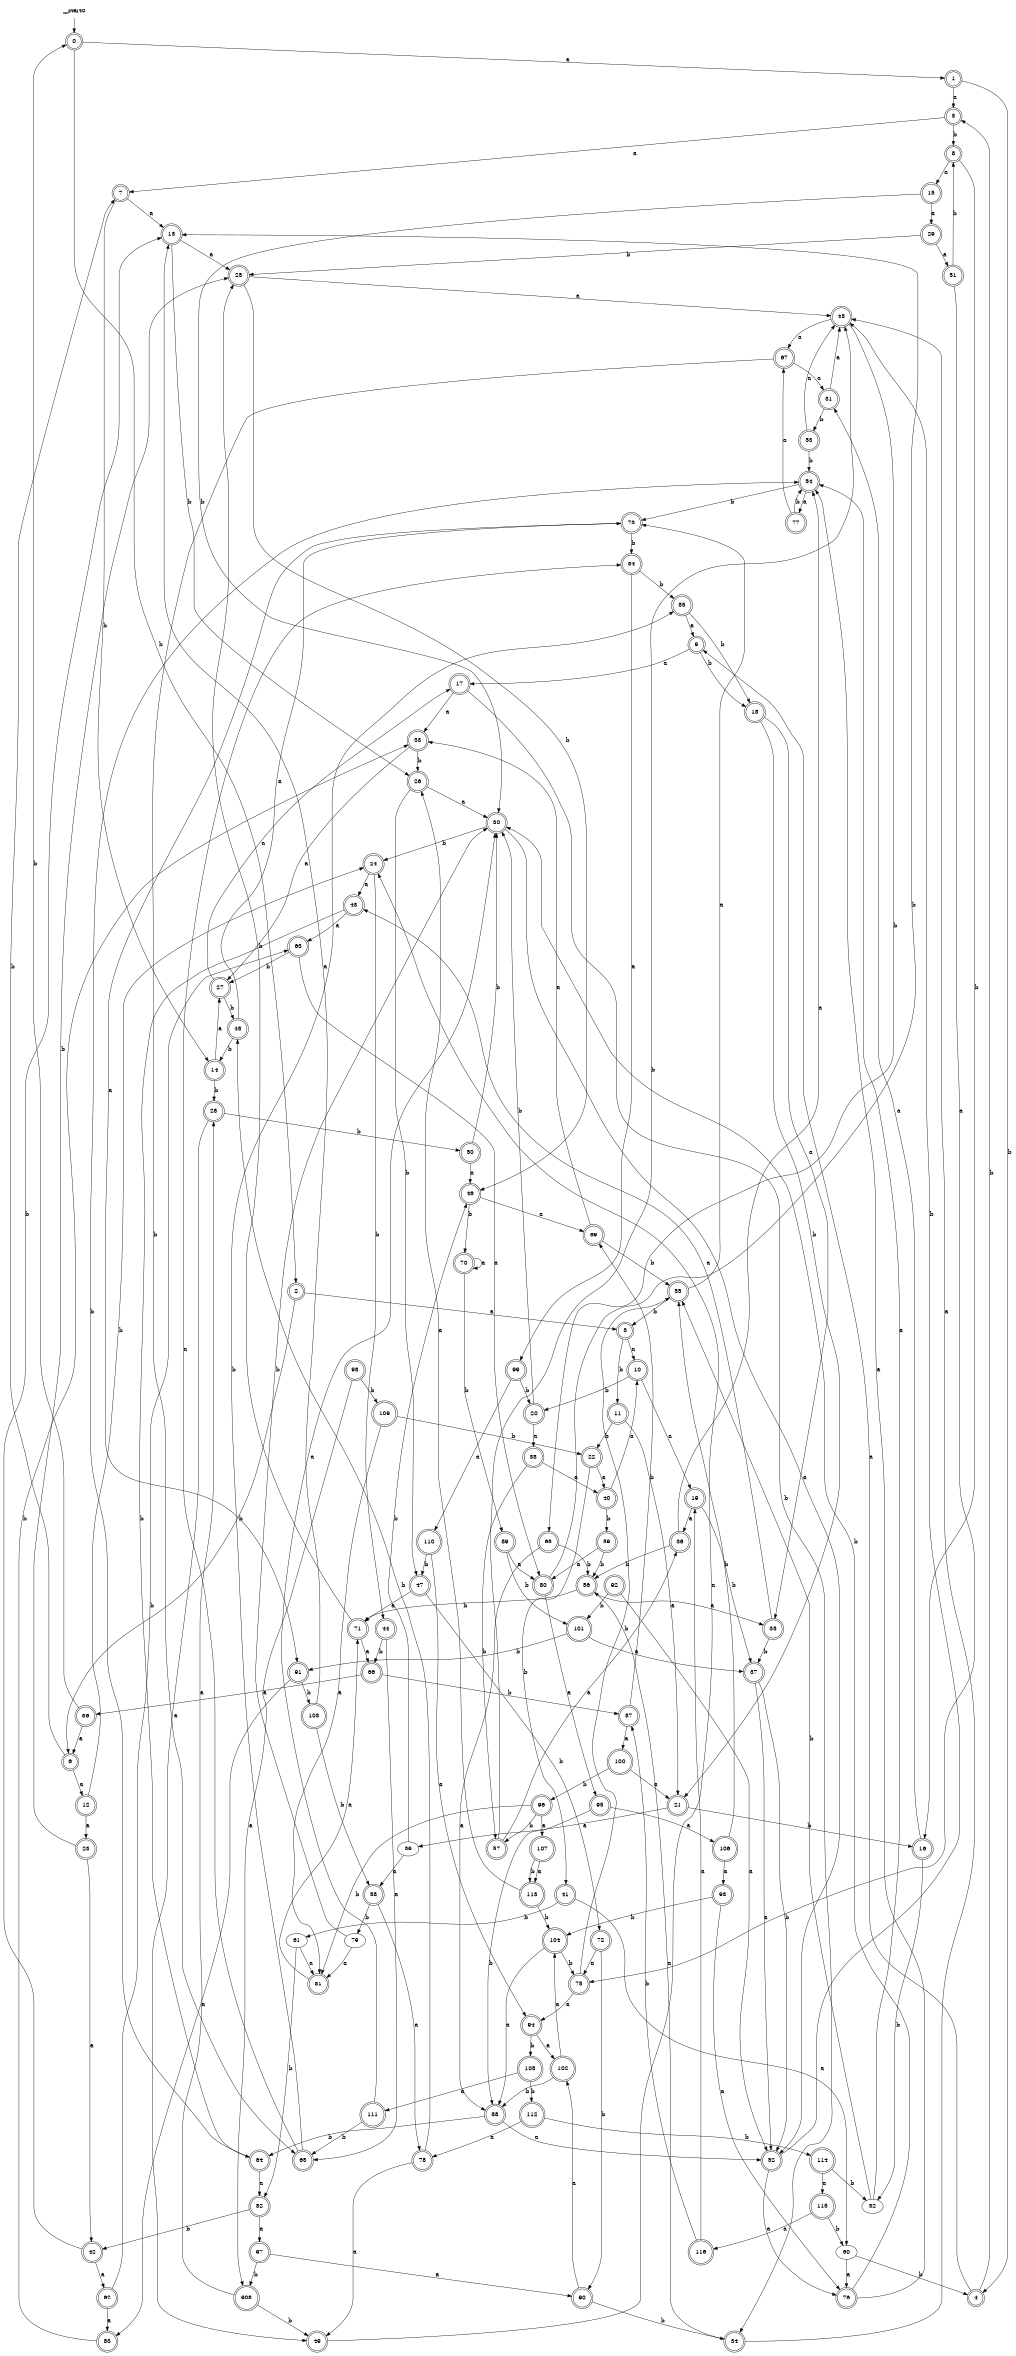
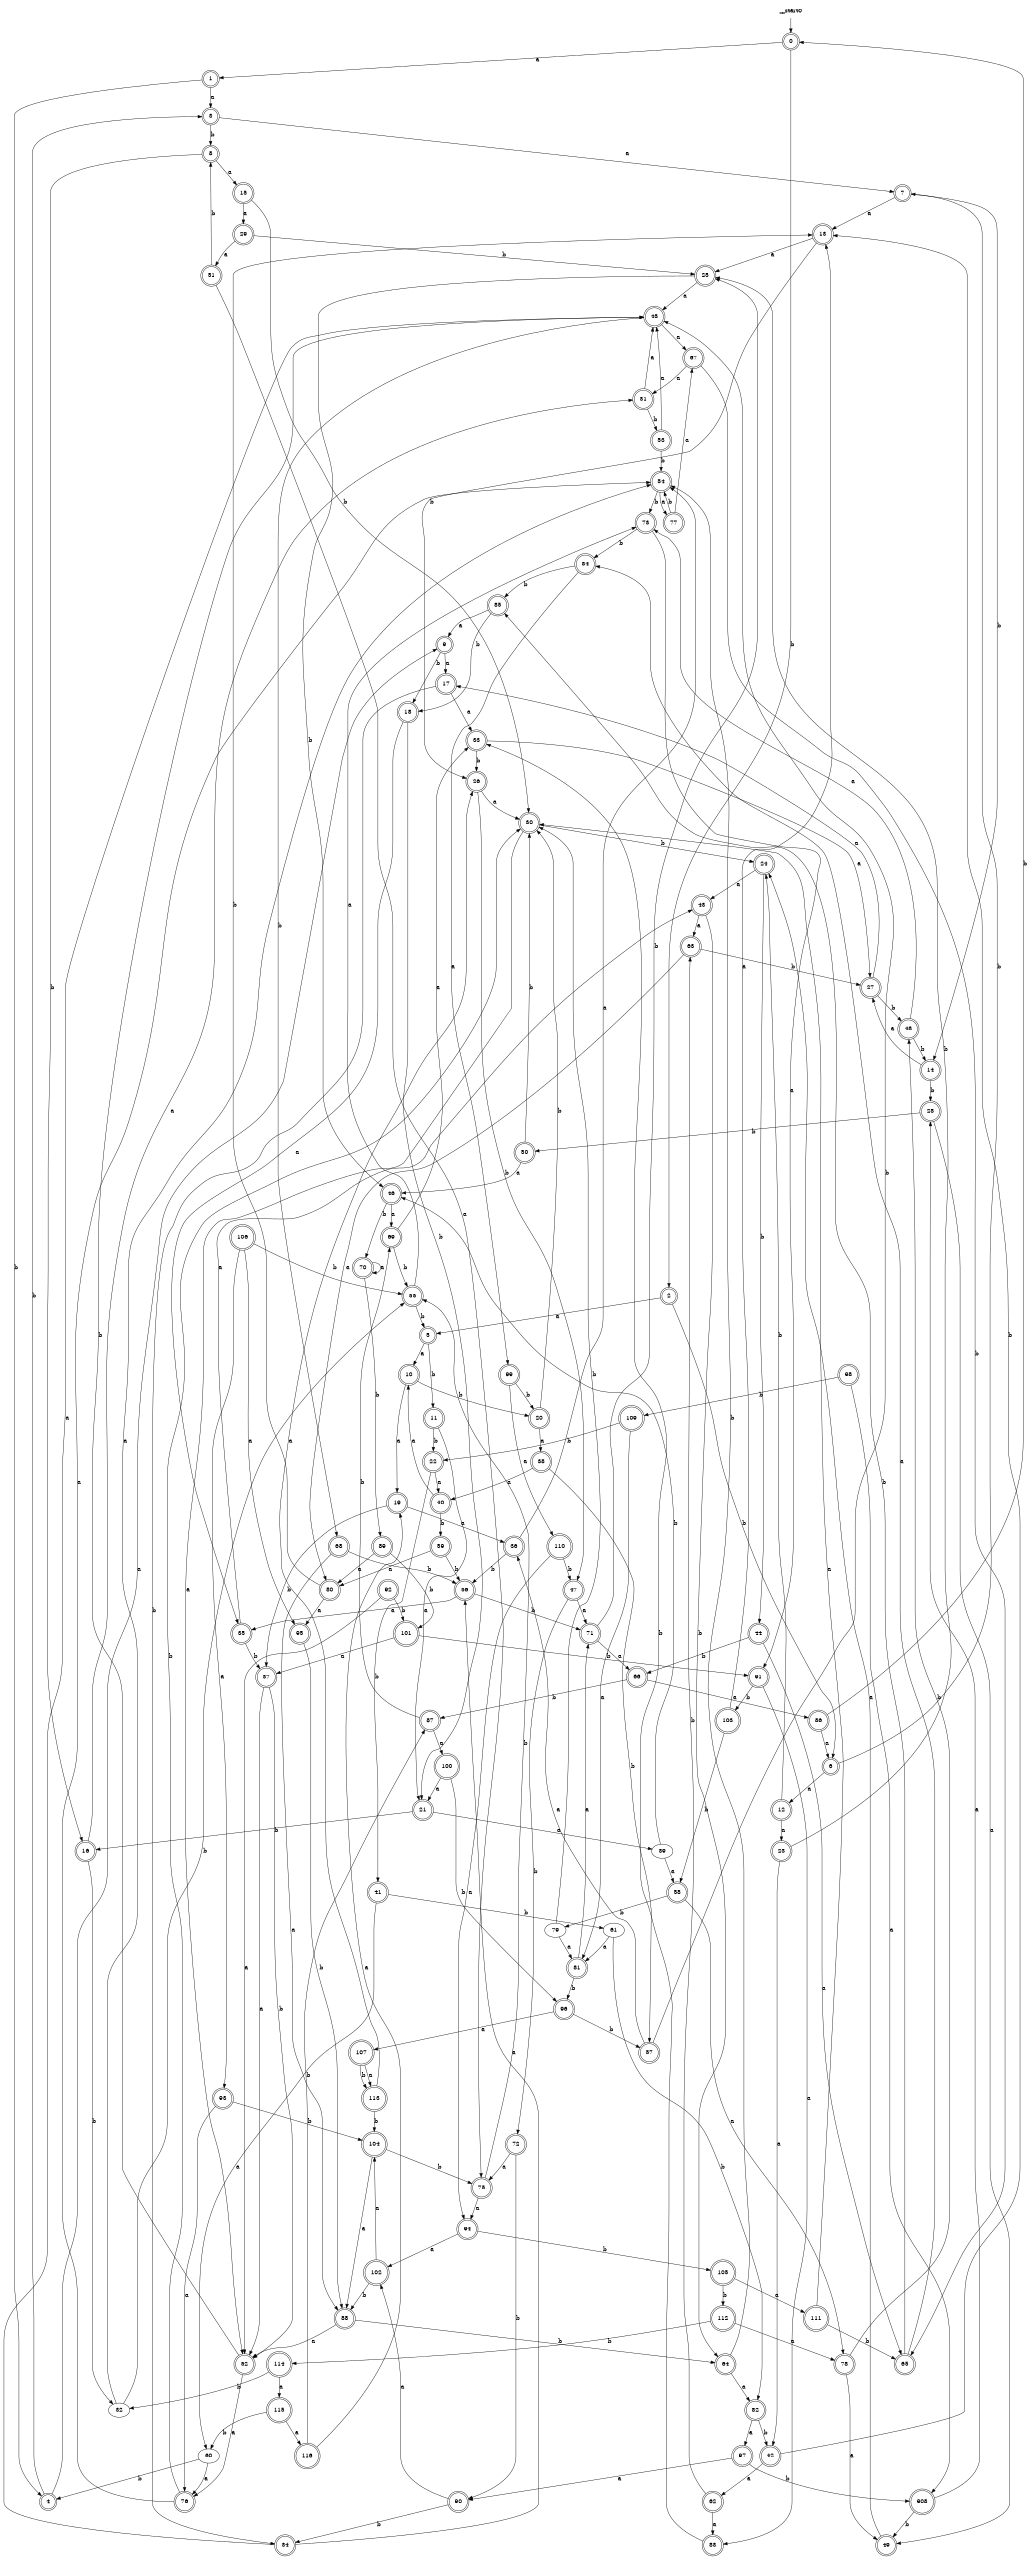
(662, 1819) -> (248, 1439)
(388, 1840) -> (571, 1987)
